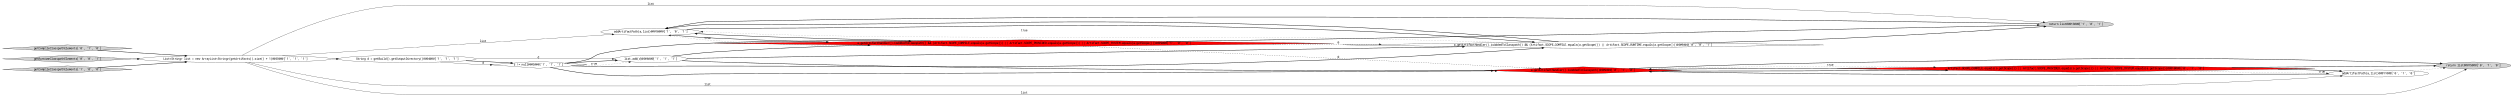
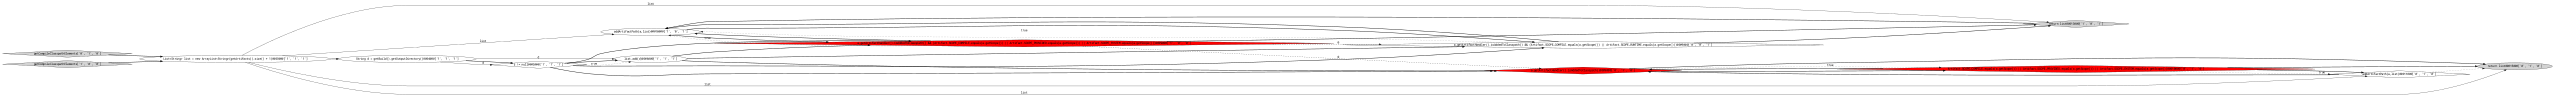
(2076, 24) -> (2076, 24)
(67, 59) -> none
(2379, 74) -> (2399, 74)
